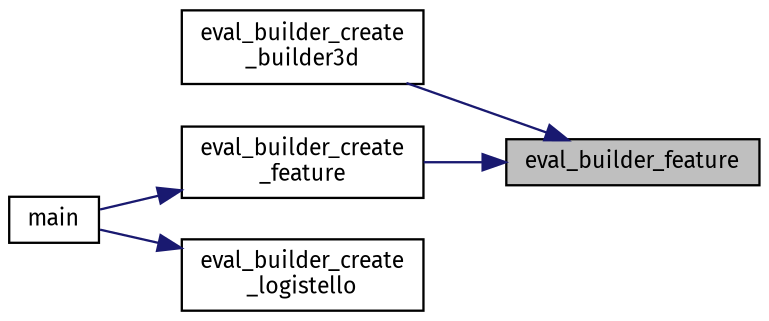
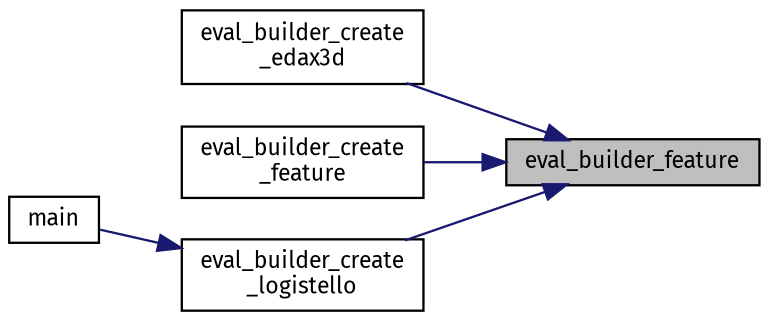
(303, 47) -> (303, 47)
(129, 203) -> none
none -> (475, 216)
